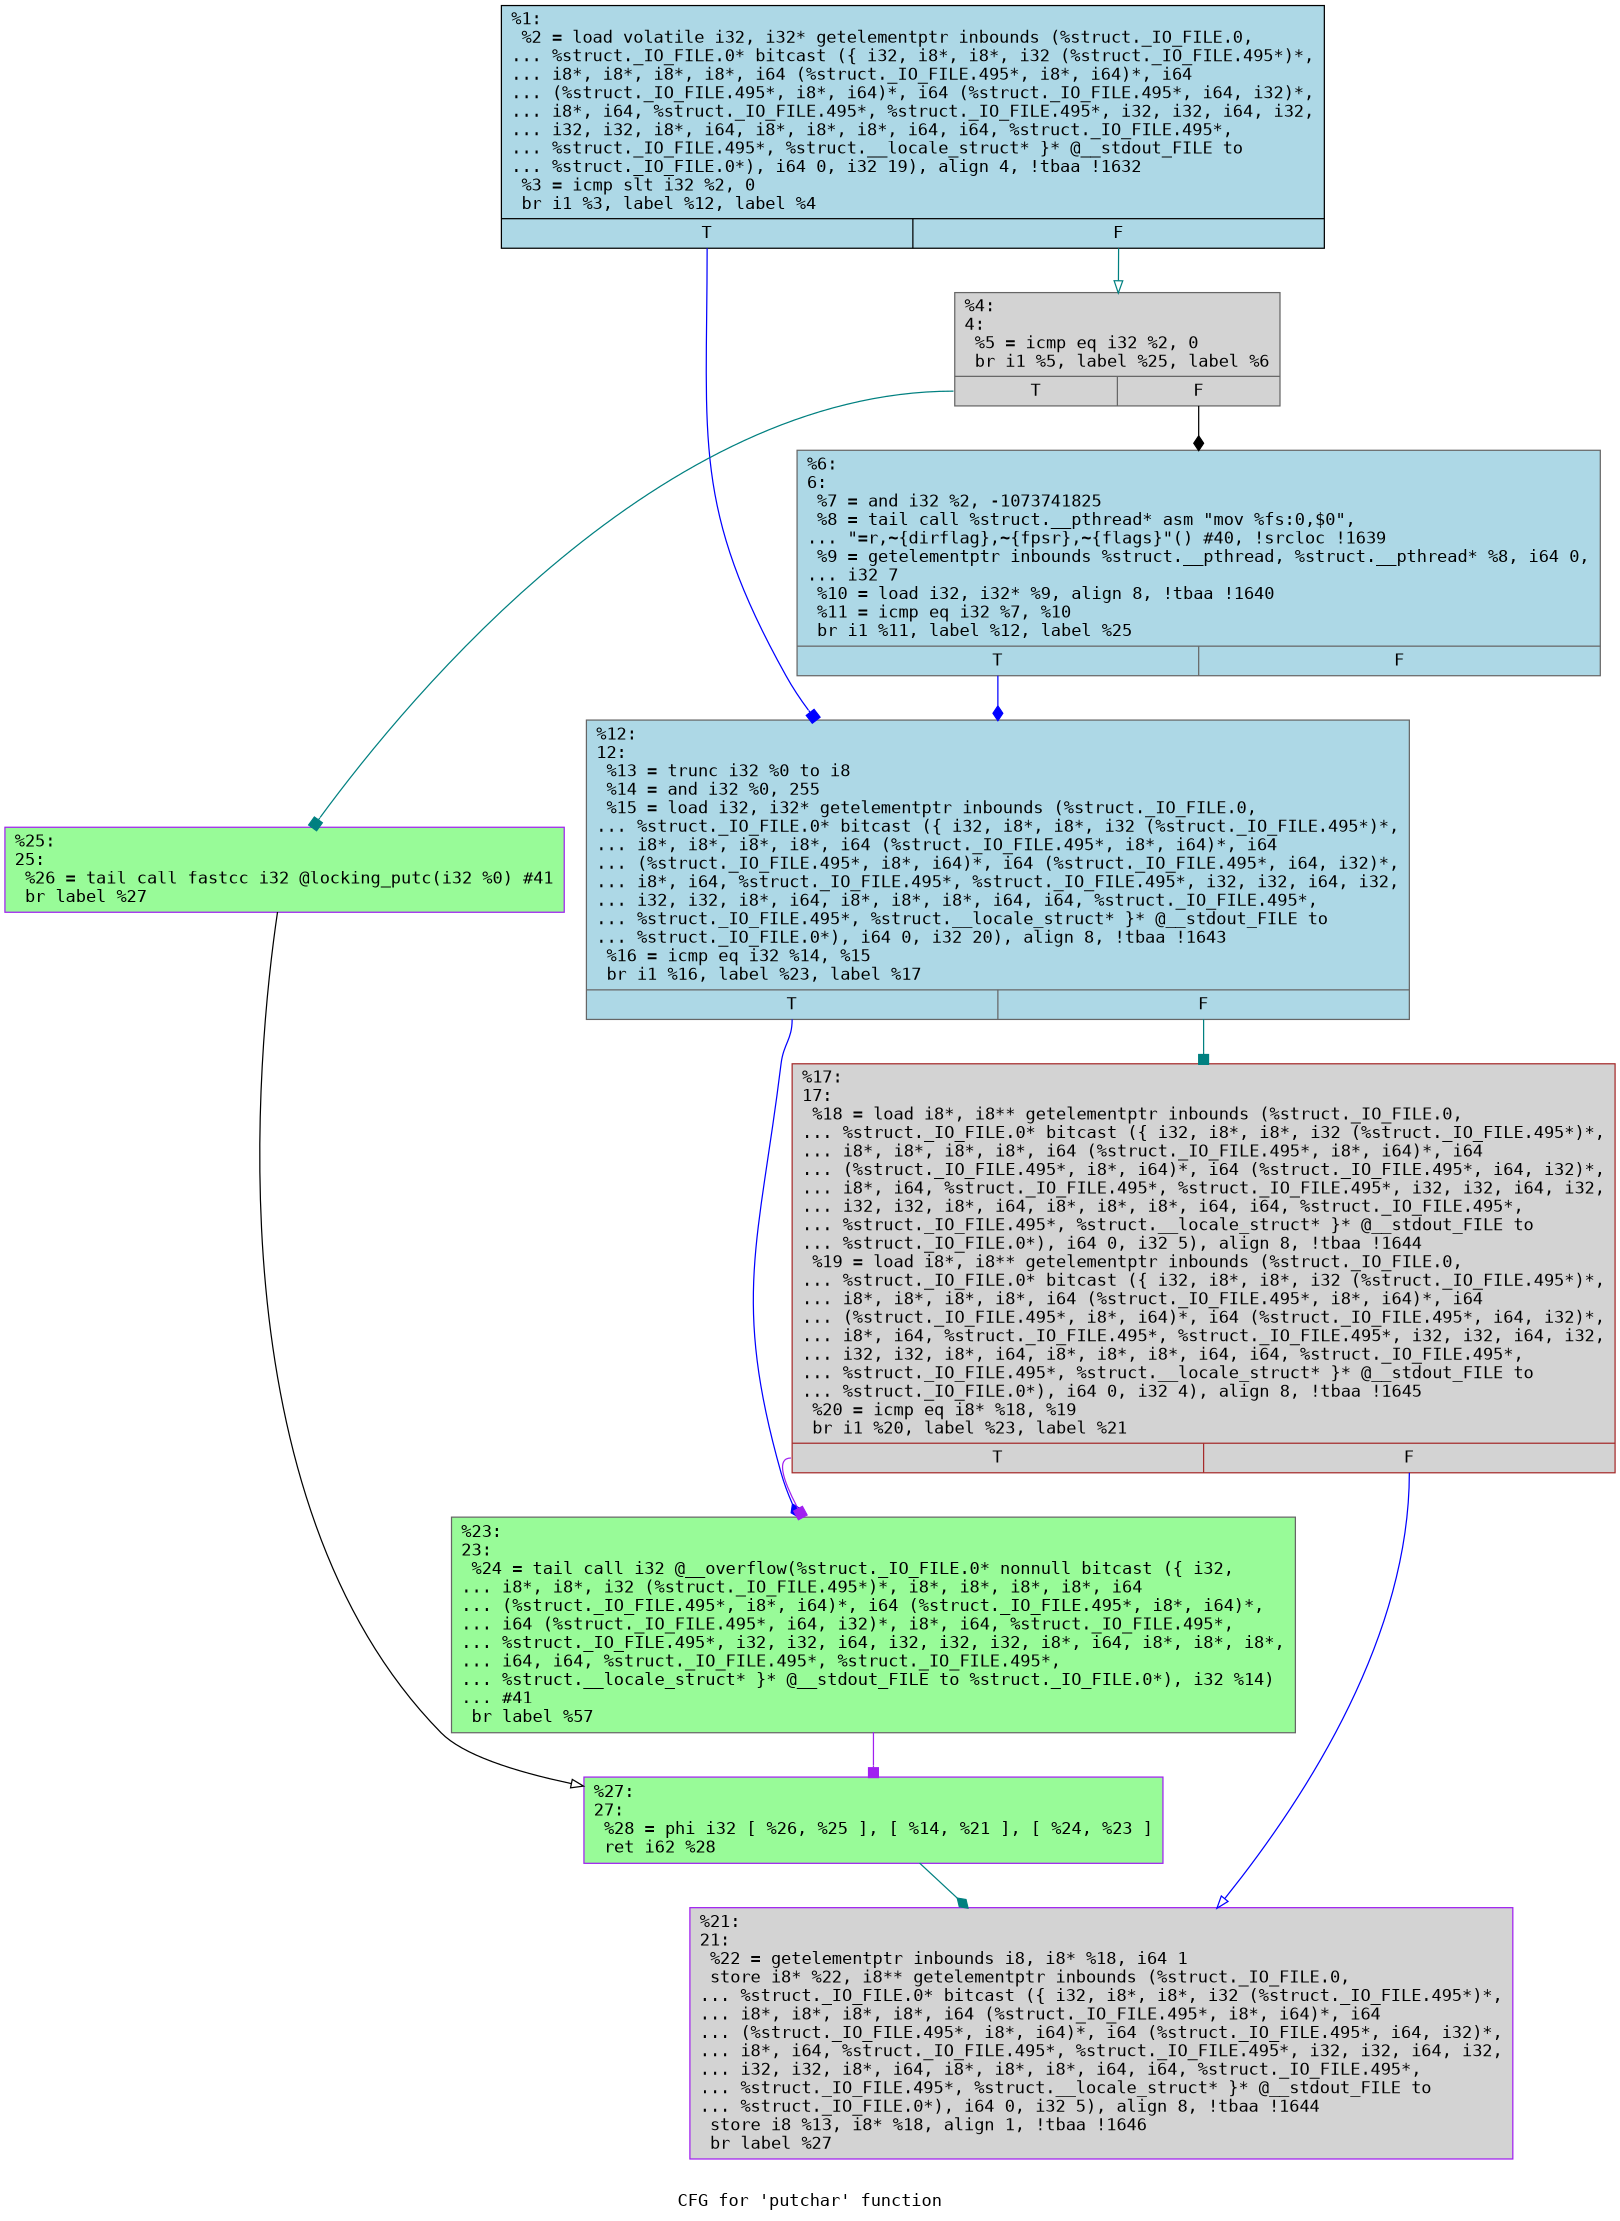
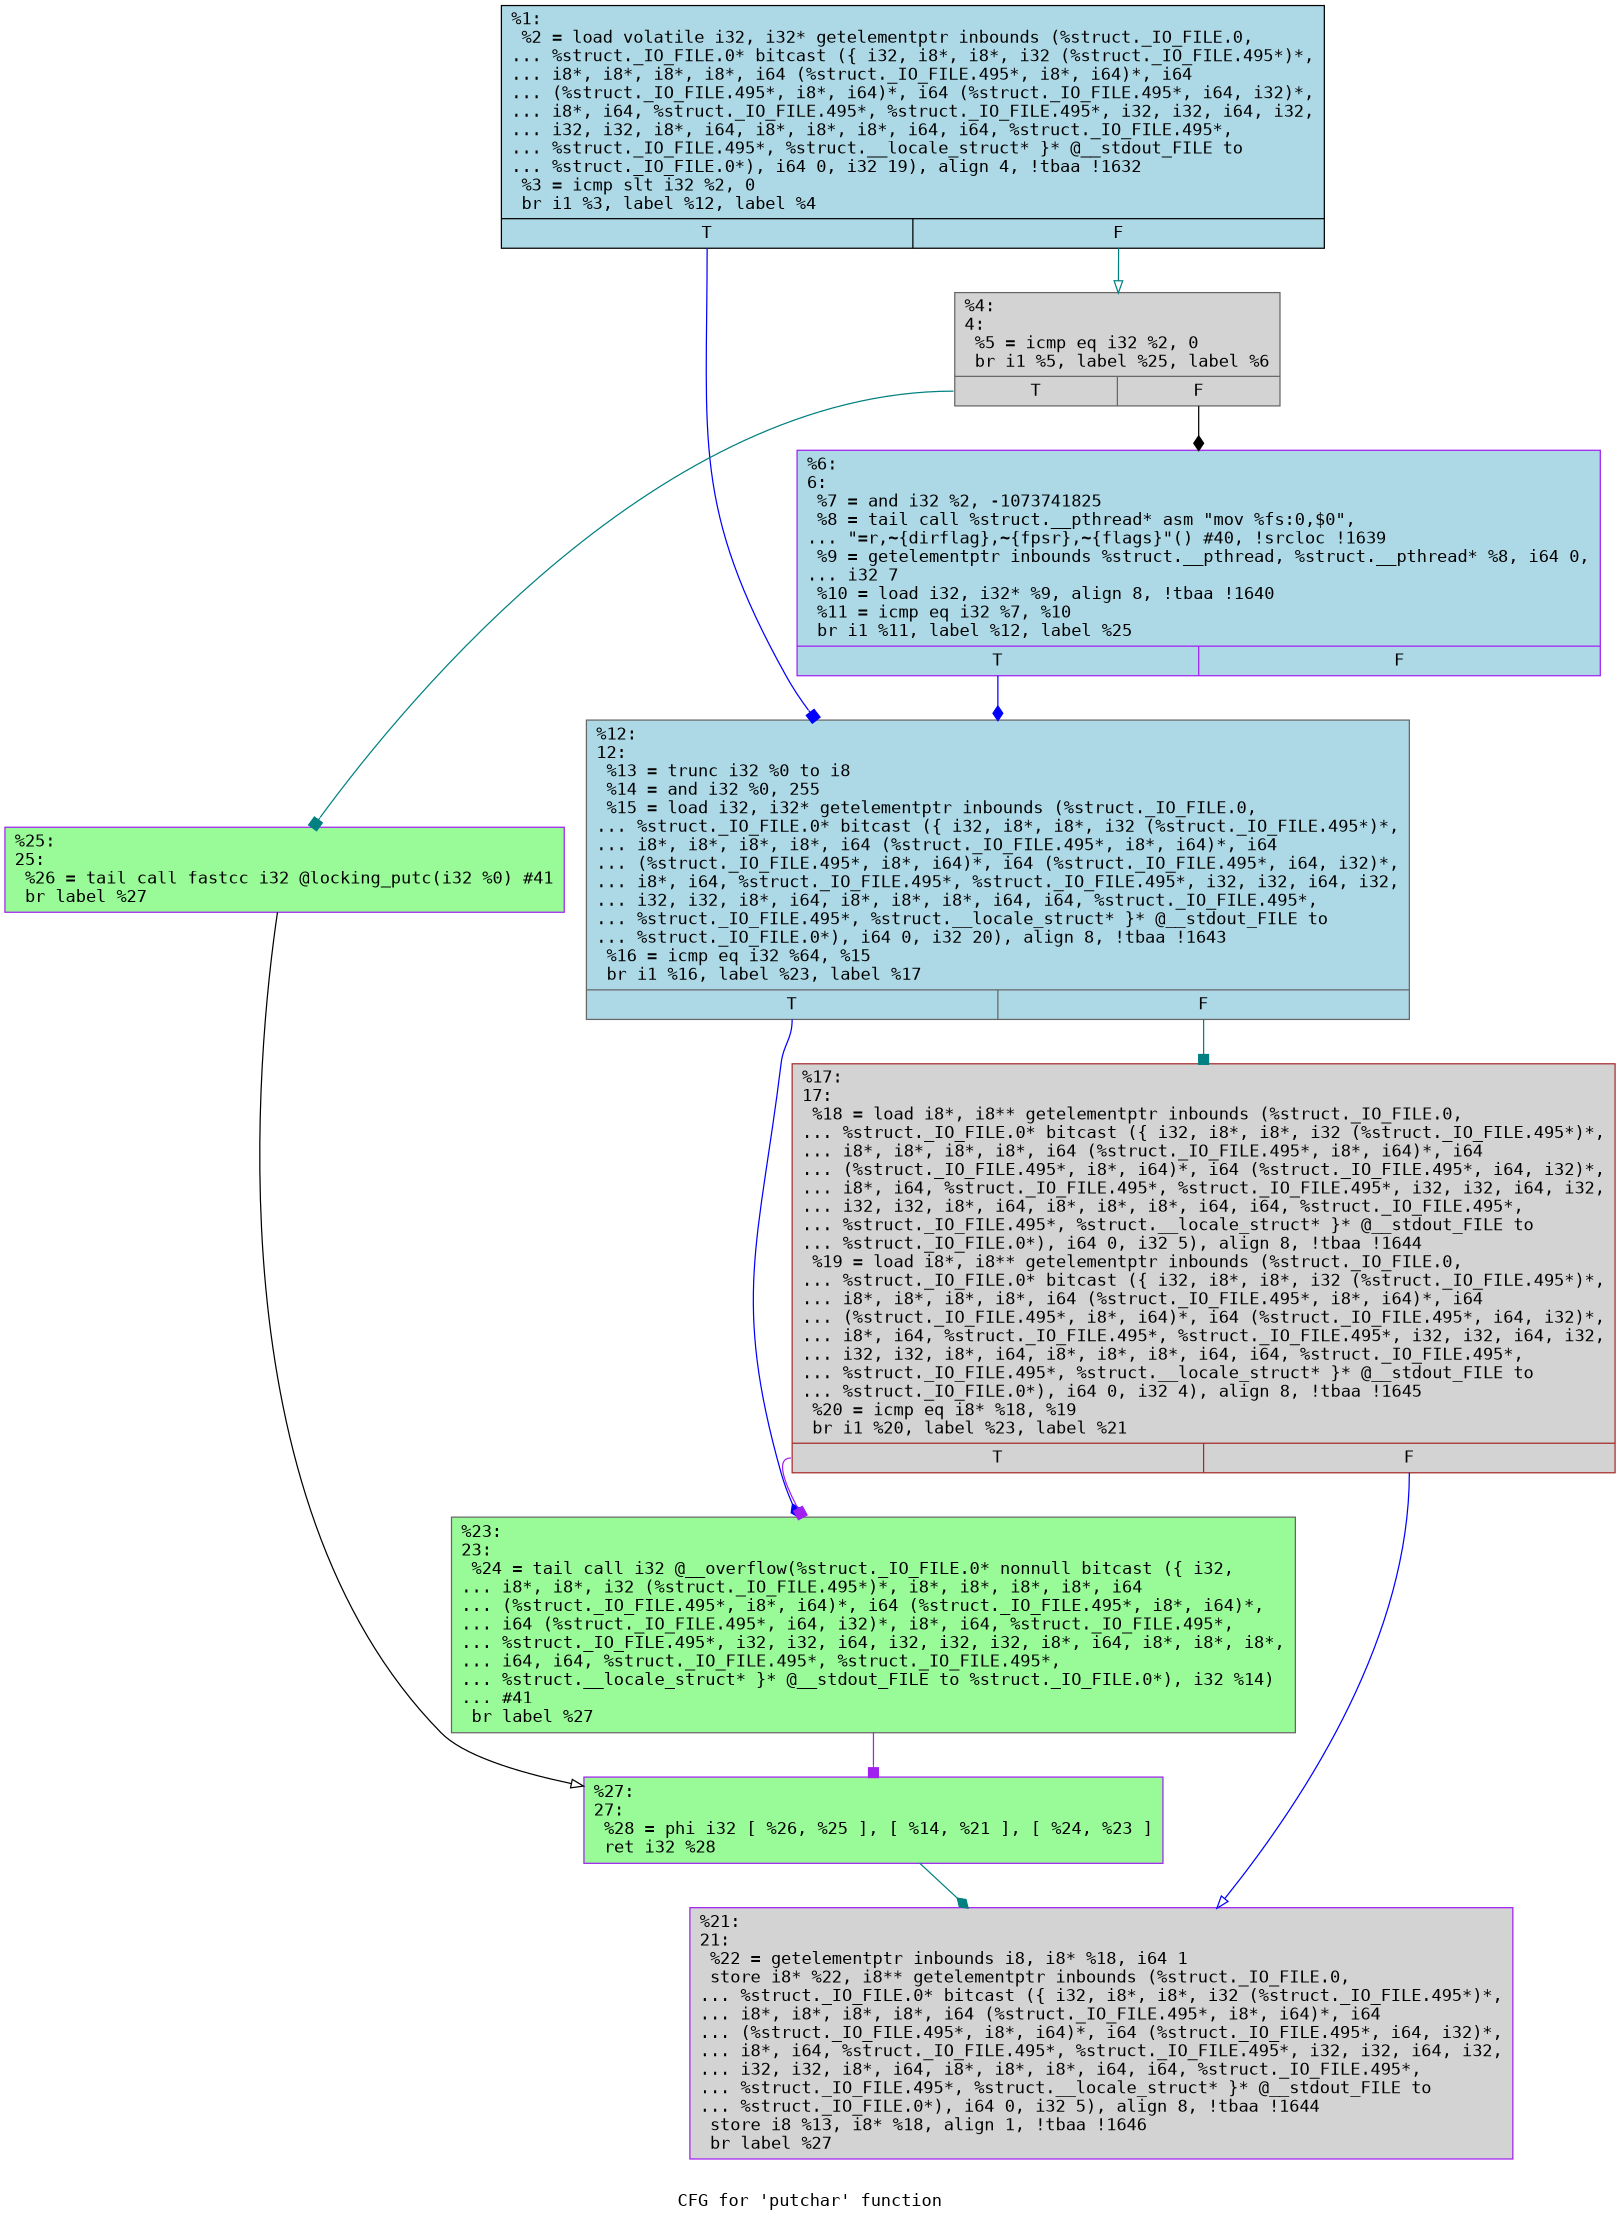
(1199, 563) -> (1199, 563)
(734, 956) -> (734, 956)
(528, 1717) -> (528, 1717)
(655, 1847) -> (655, 1847)
